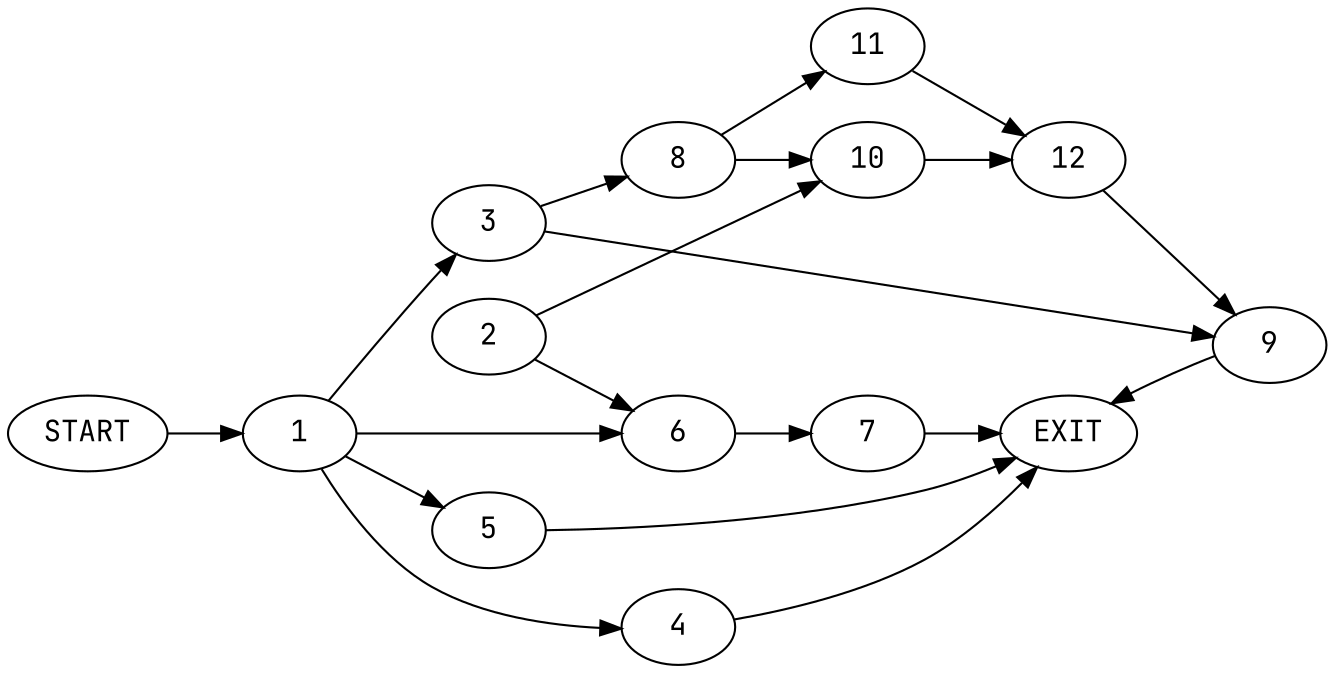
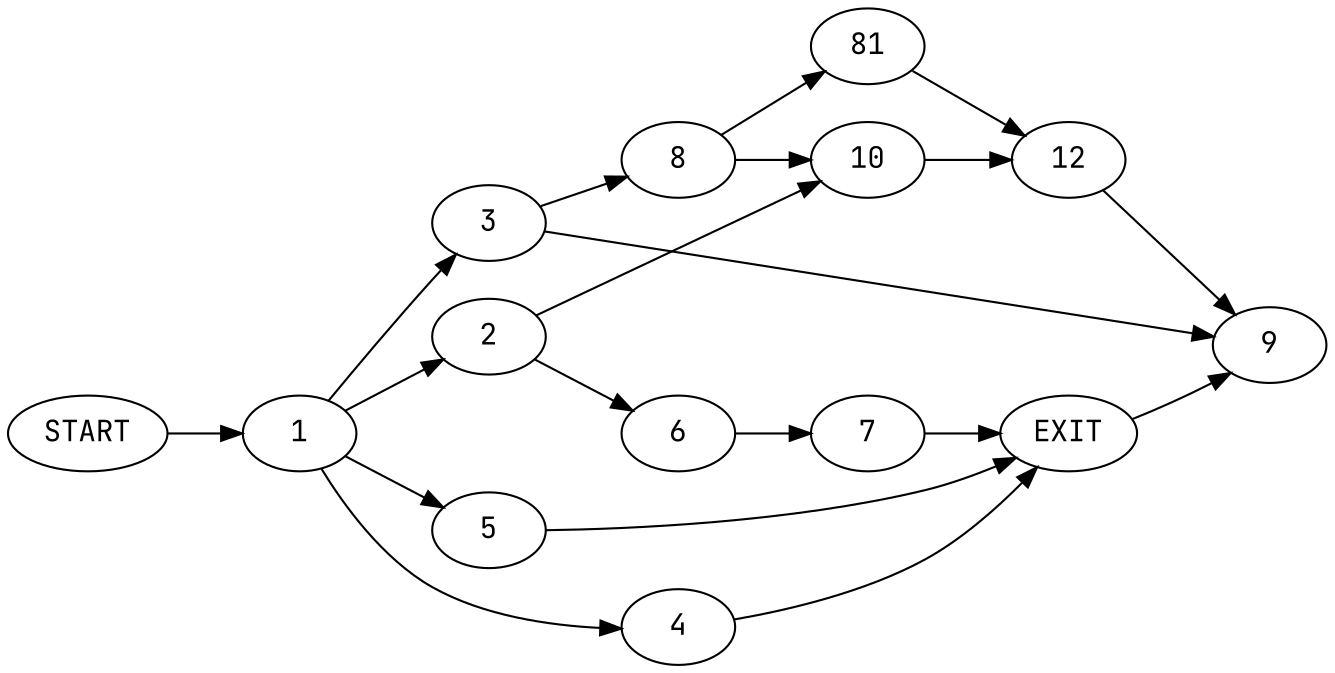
(868, 46) -> (868, 46)
(1172, 374) -> (1173, 402)
(479, 433) -> (385, 390)
